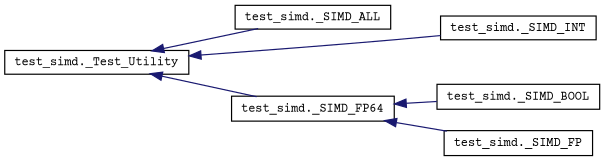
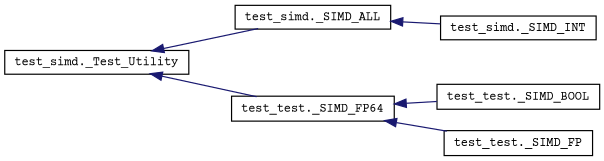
(321, 46) -> (422, 23)
(518, 97) -> (518, 97)
(313, 109) -> (313, 109)
(518, 143) -> (518, 143)
